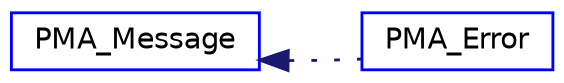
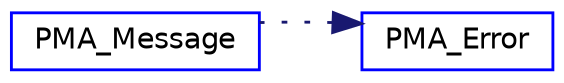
(325, 60) -> (296, 22)
